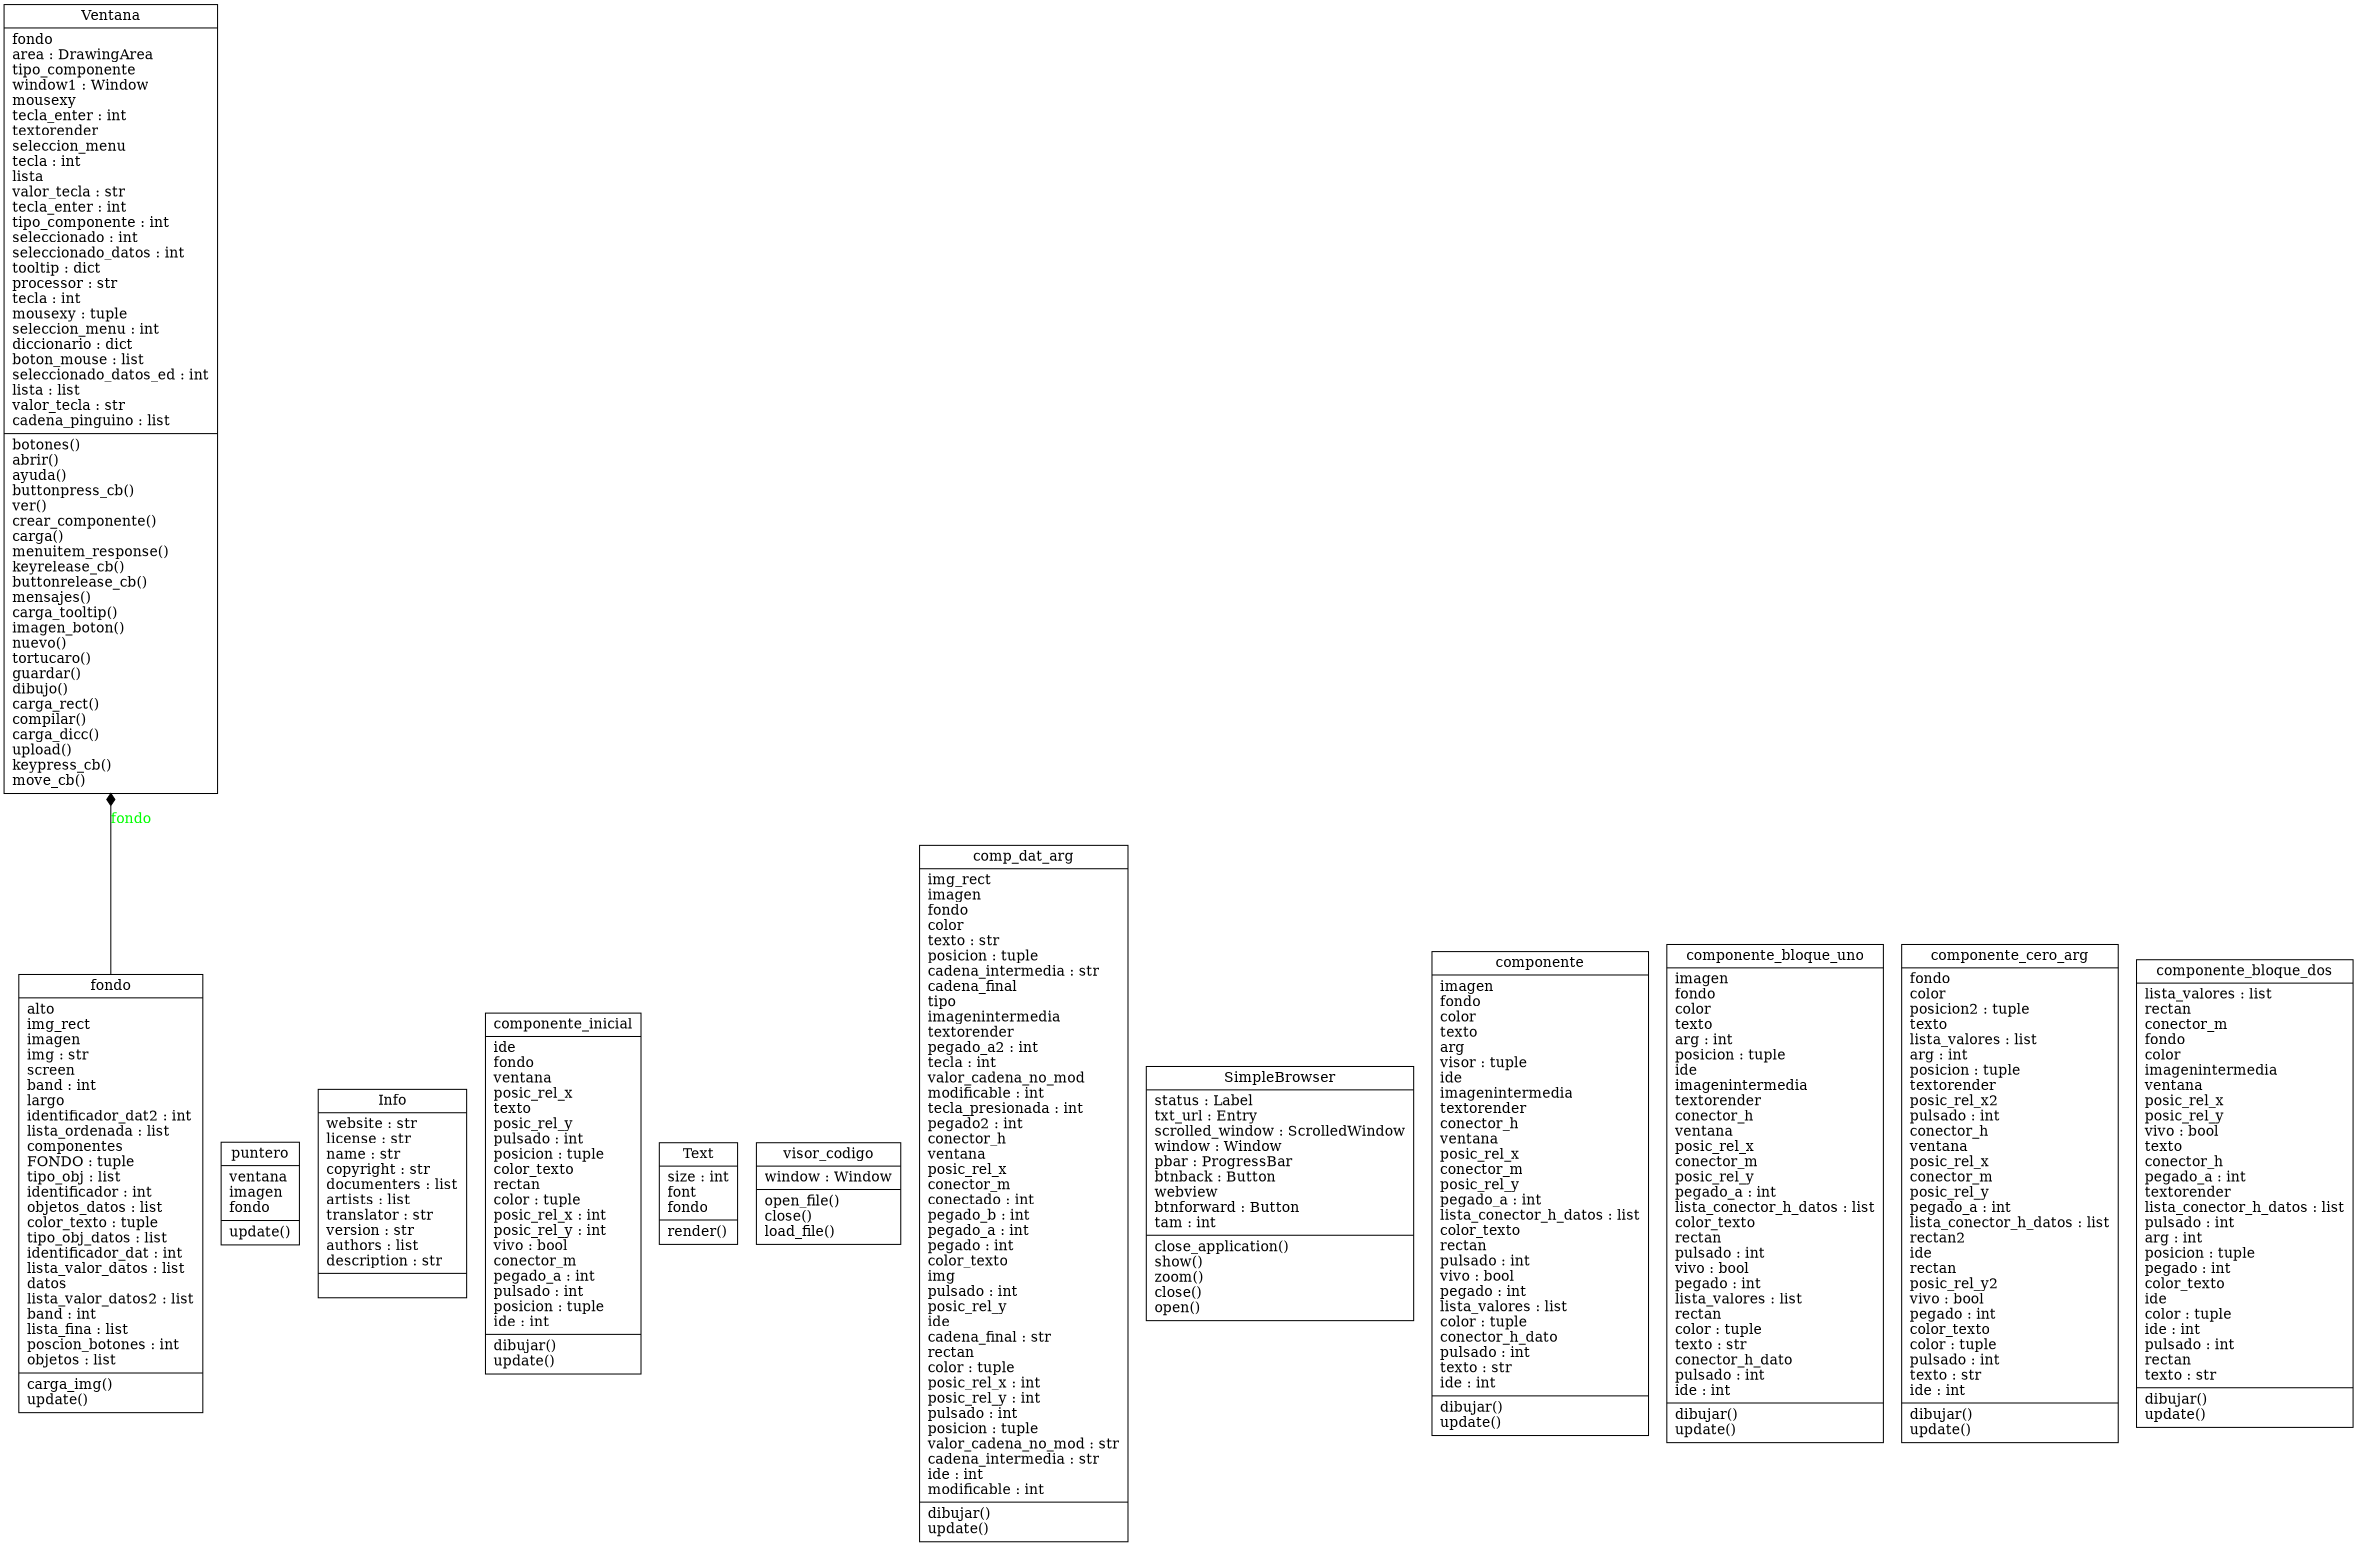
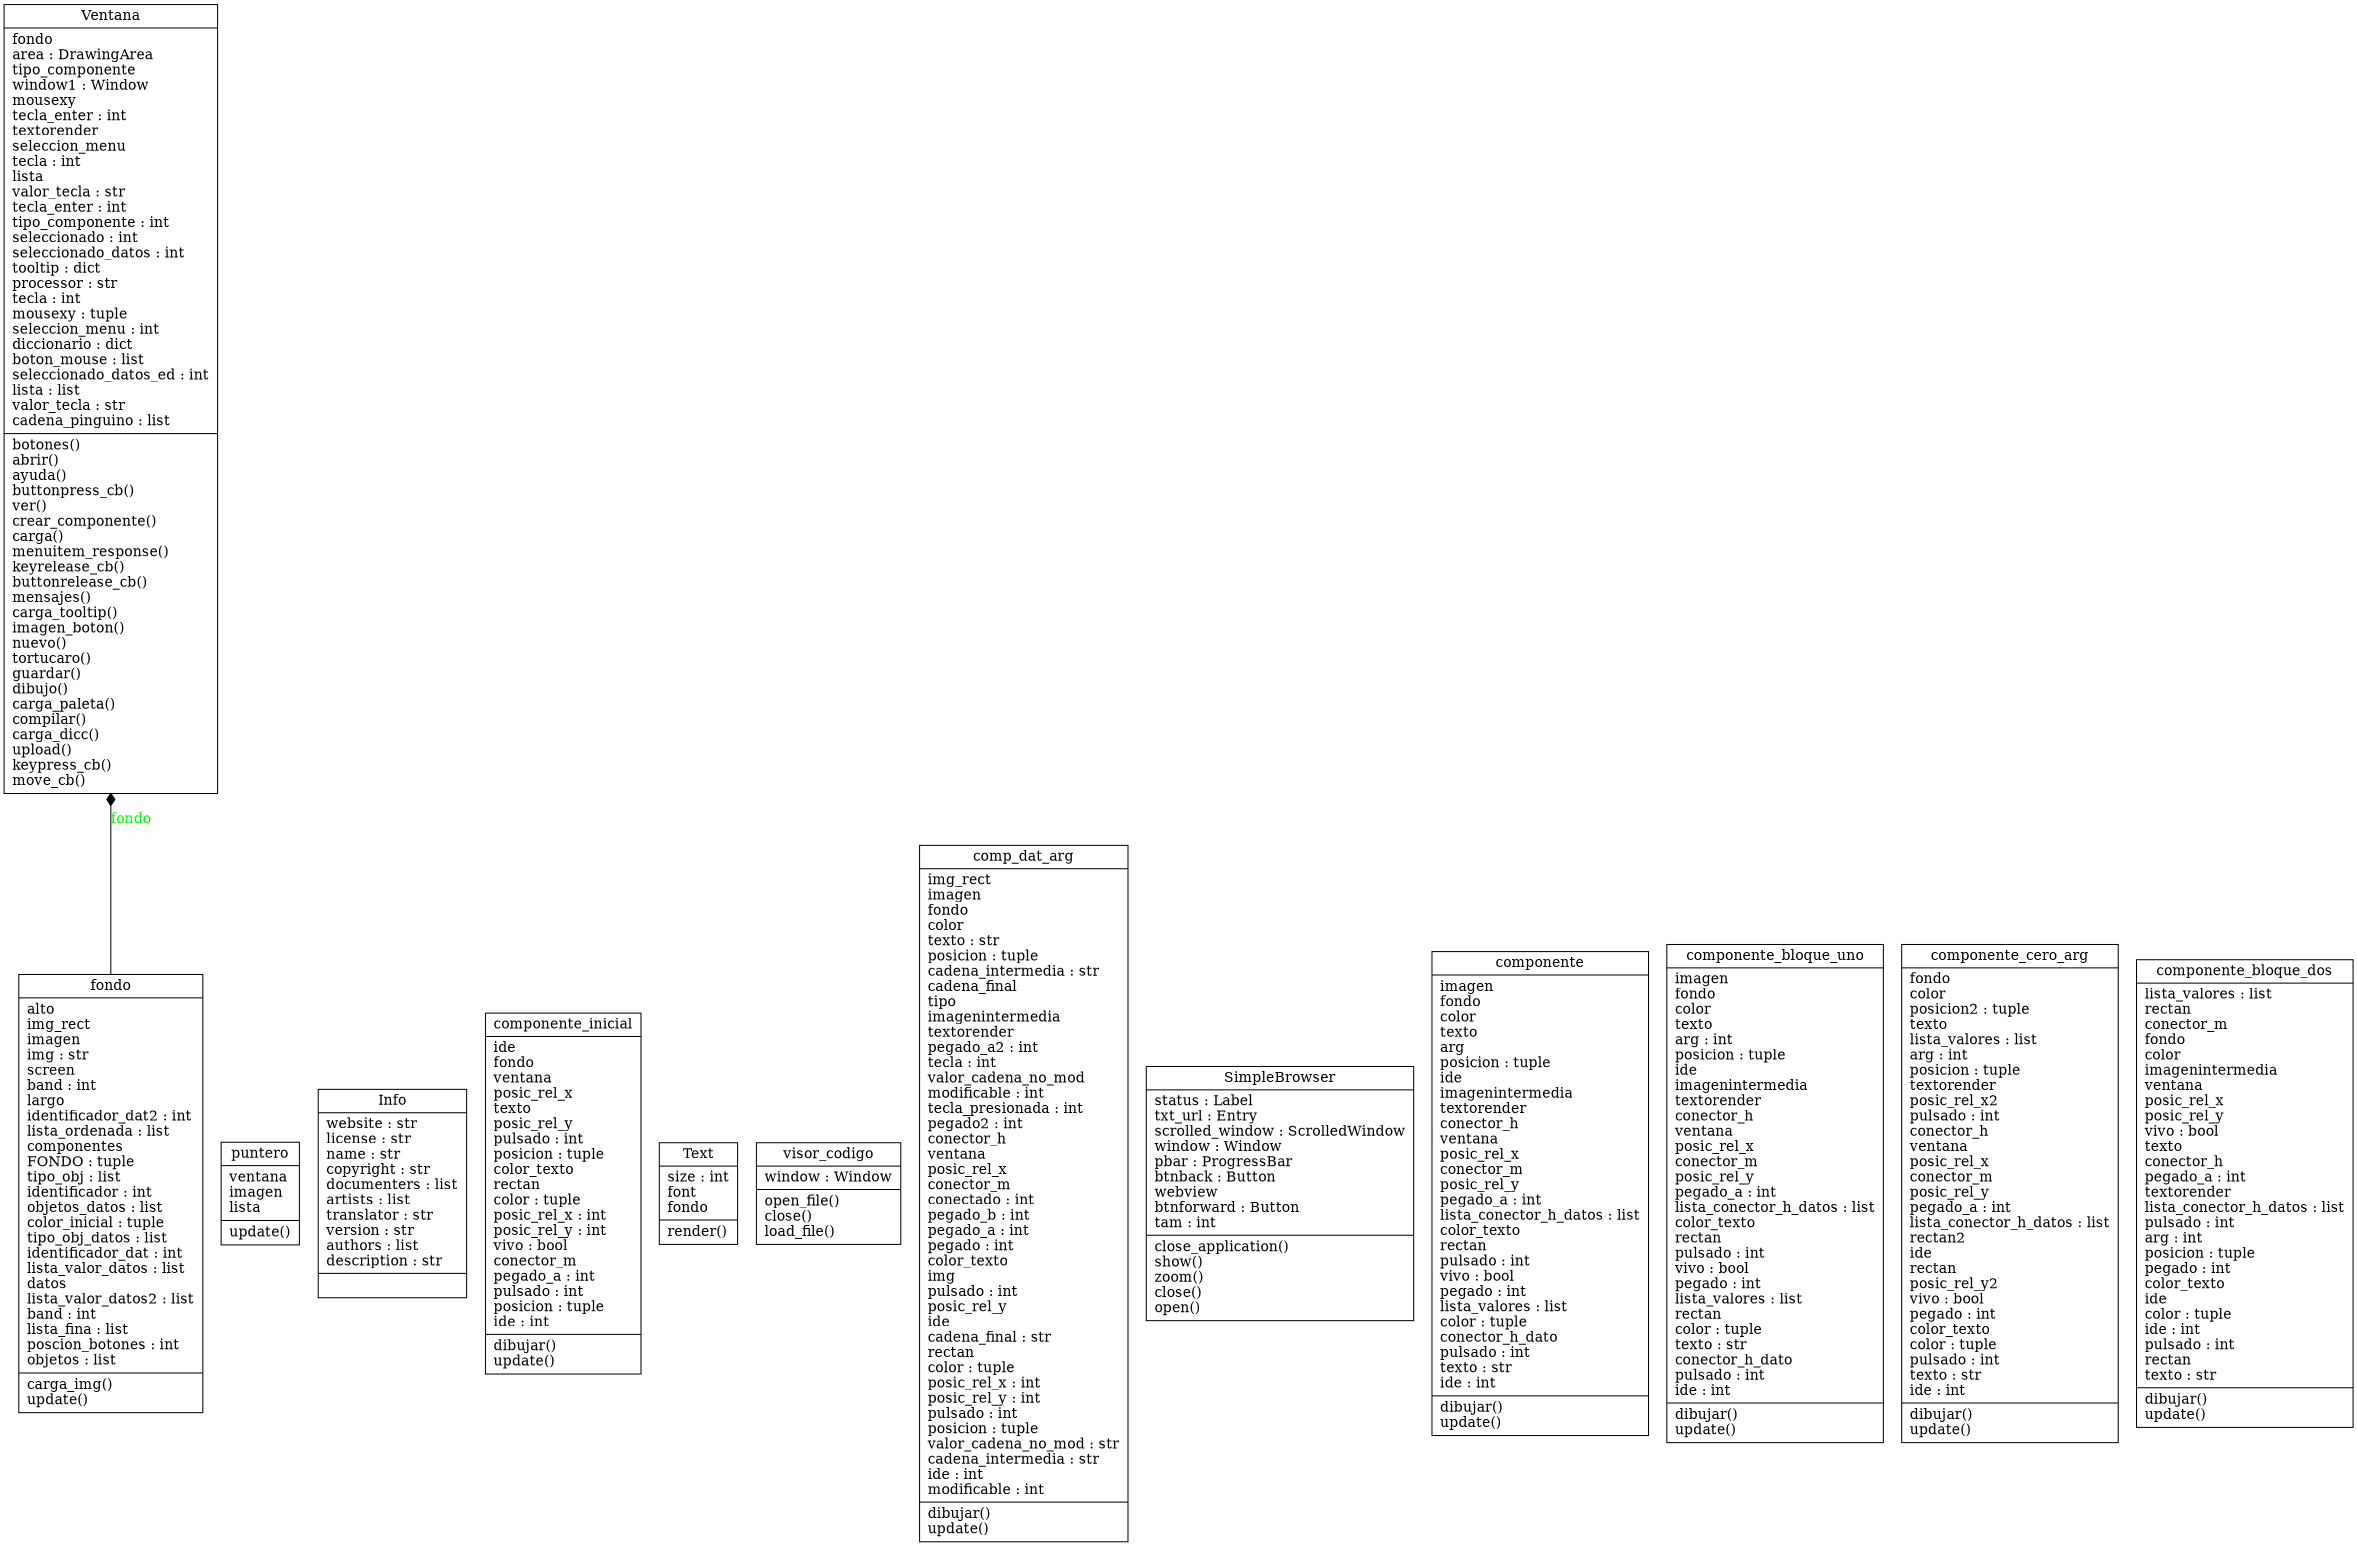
(56, 705) -> (64, 705)
(1484, 1063) -> (1496, 1063)
(250, 1208) -> (245, 1208)
(93, 1223) -> (96, 1223)
